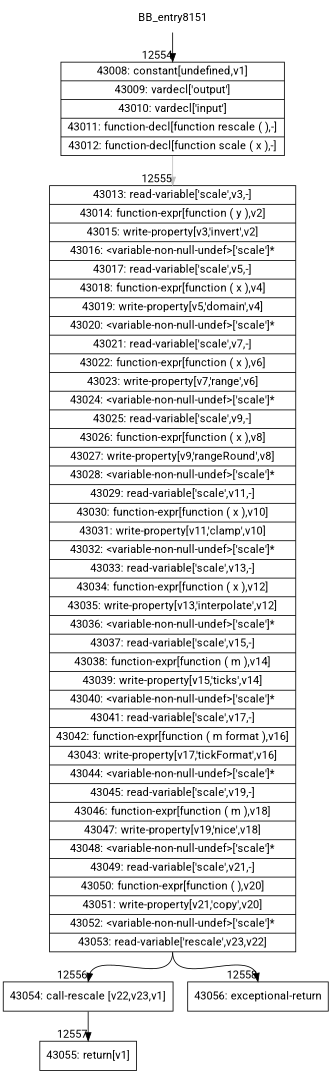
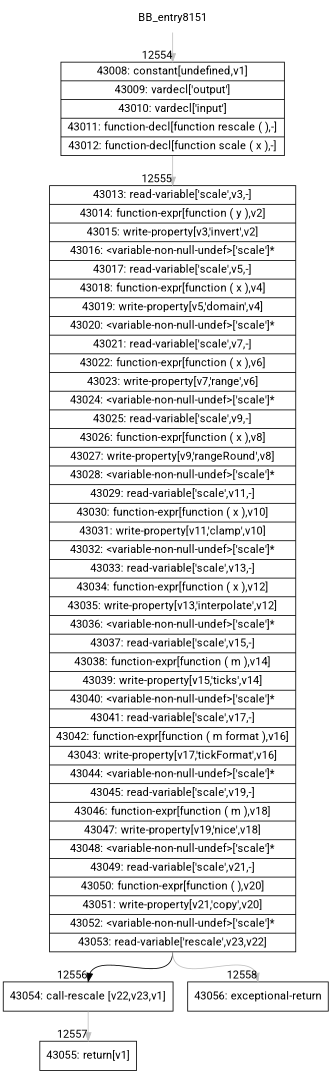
(173, 43) -> (173, 43)
(211, 967) -> (211, 967)
(88, 1022) -> (88, 1022)
